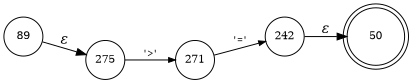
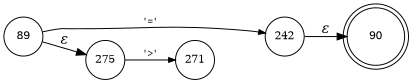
(376, 37) -> (376, 37)
(237, 49) -> (151, 28)
